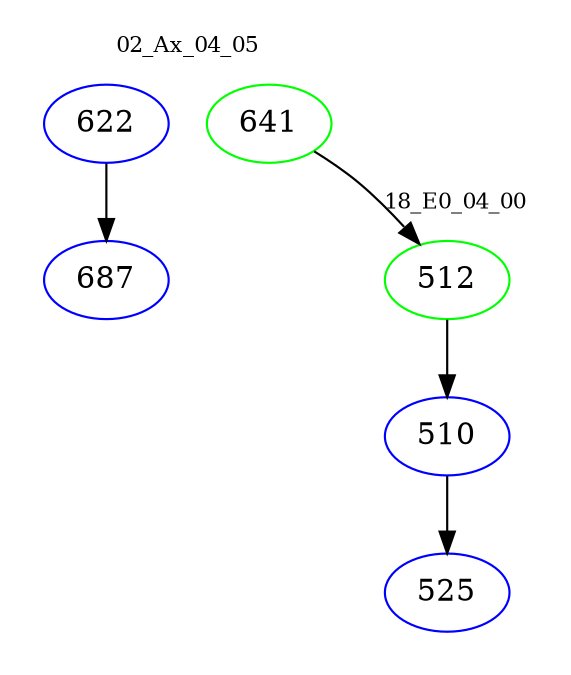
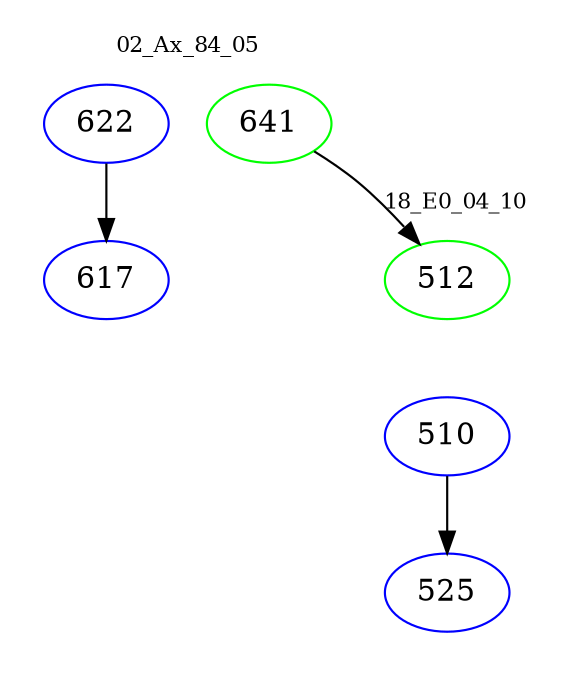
(188, 47) -> (188, 47)
(456, 203) -> (456, 203)
(106, 280) -> (106, 280)
(447, 348) -> none
